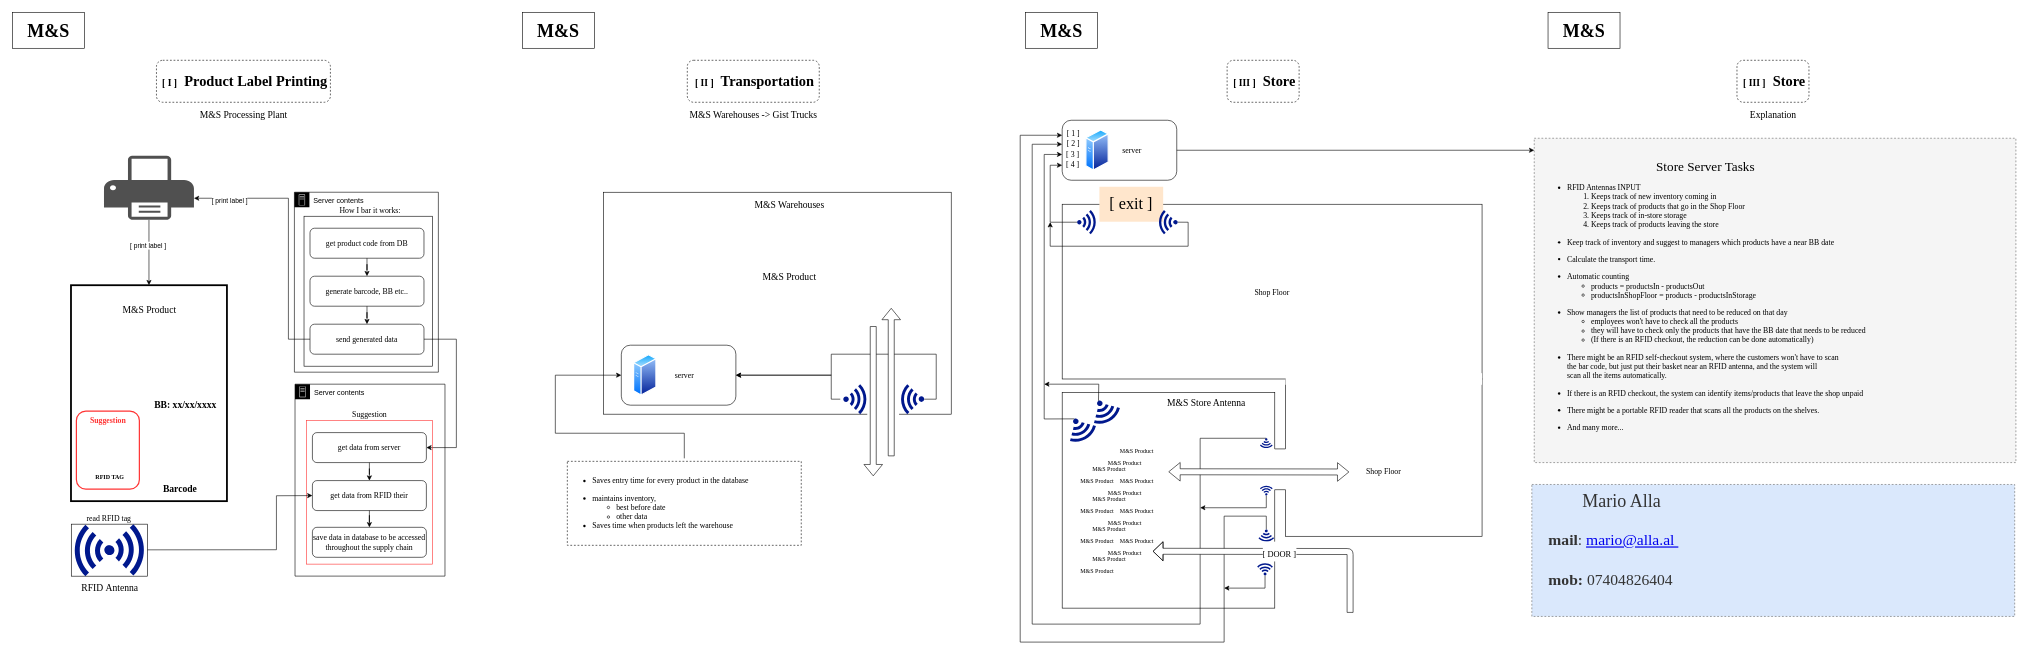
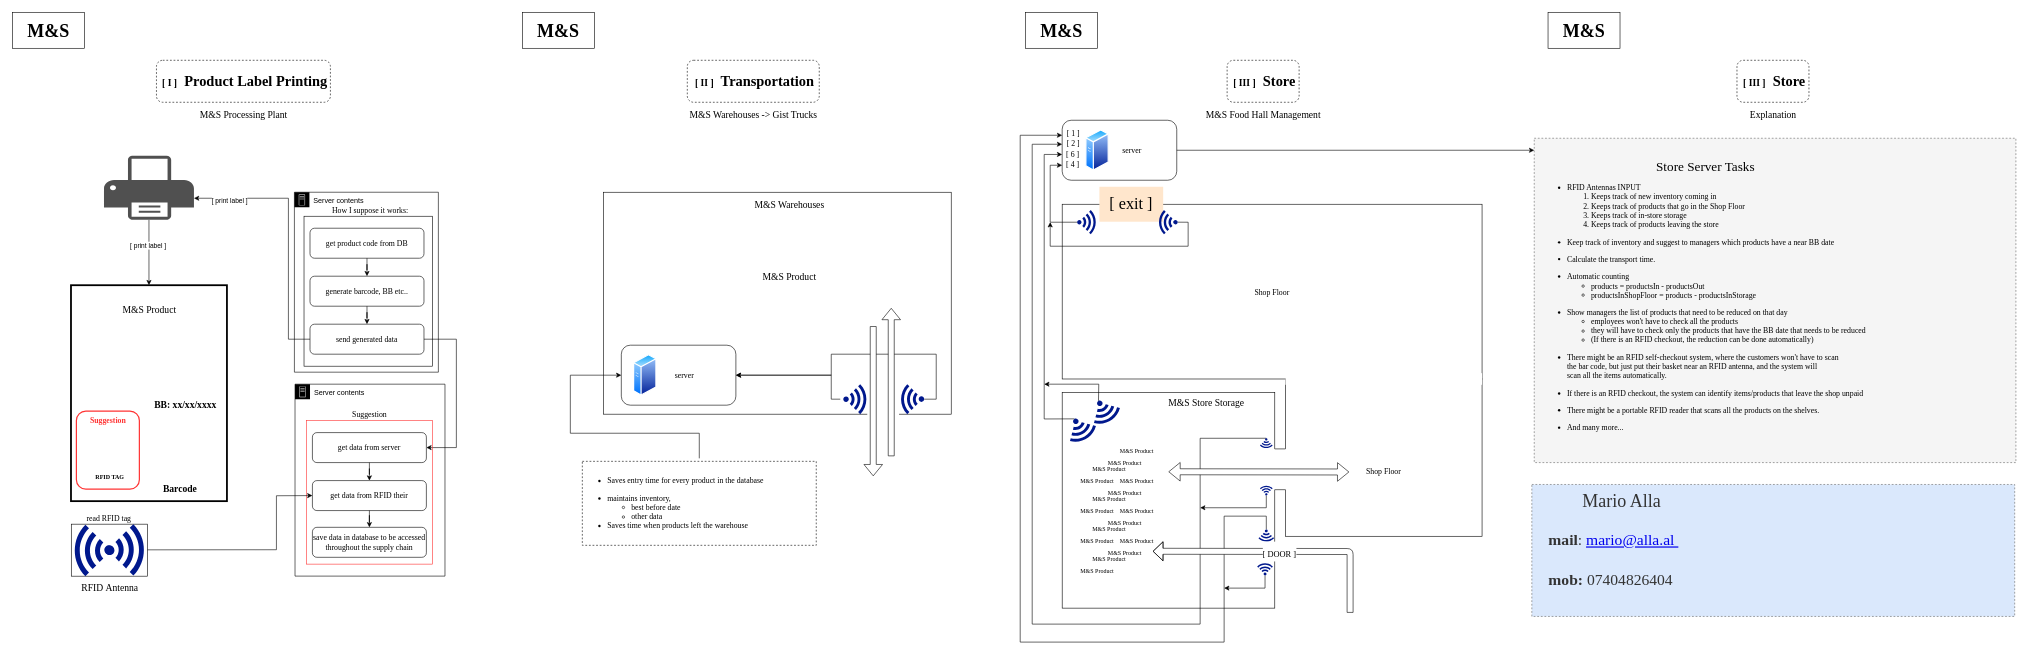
none -> (1263, 114)
(1074, 154) -> (1074, 154)
(370, 210) -> (370, 210)
(1207, 403) -> (1207, 403)
(684, 503) -> (699, 503)
